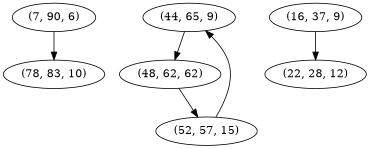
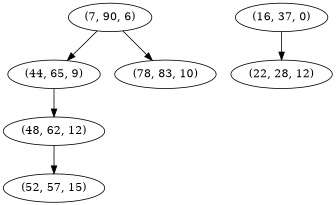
(316, 17) -> (282, 17)
(170, 74) -> (54, 131)
(230, 75) -> (85, 43)
